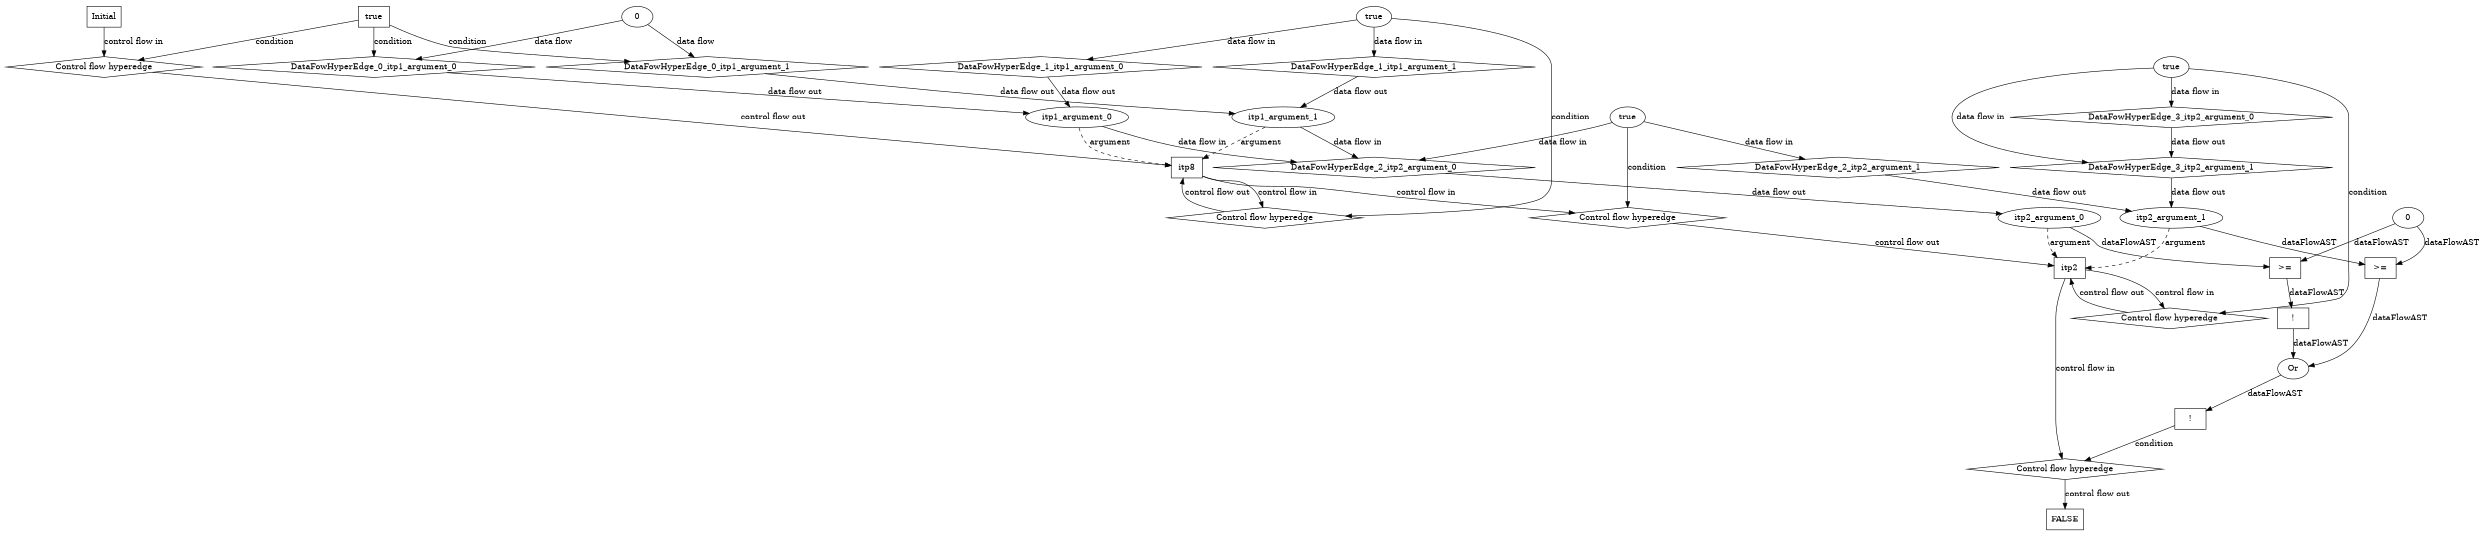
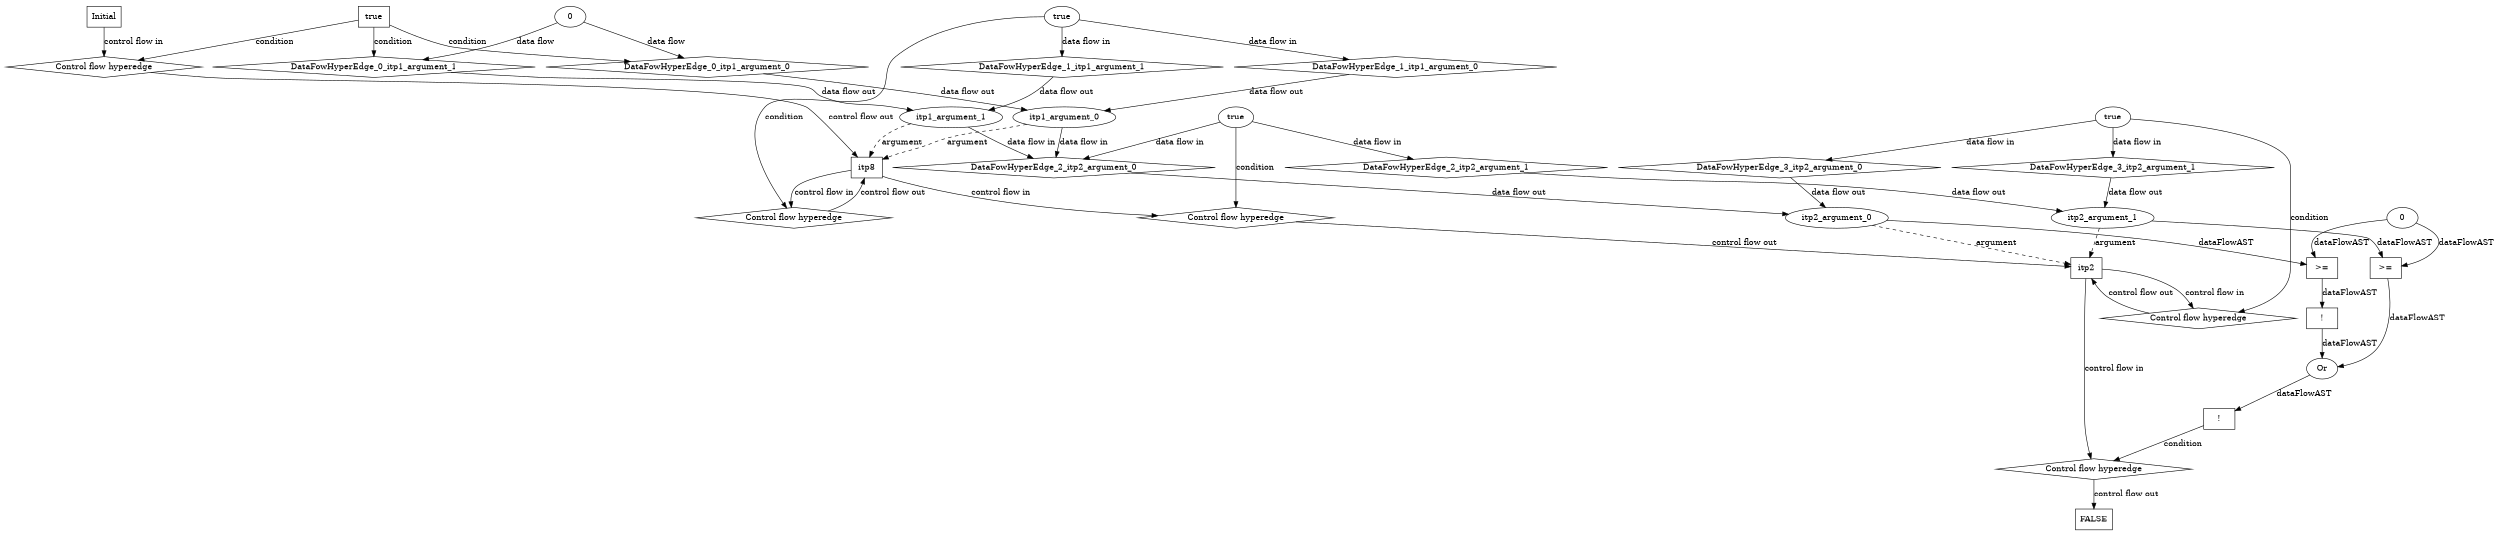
(2171, 140) -> (1806, 190)
